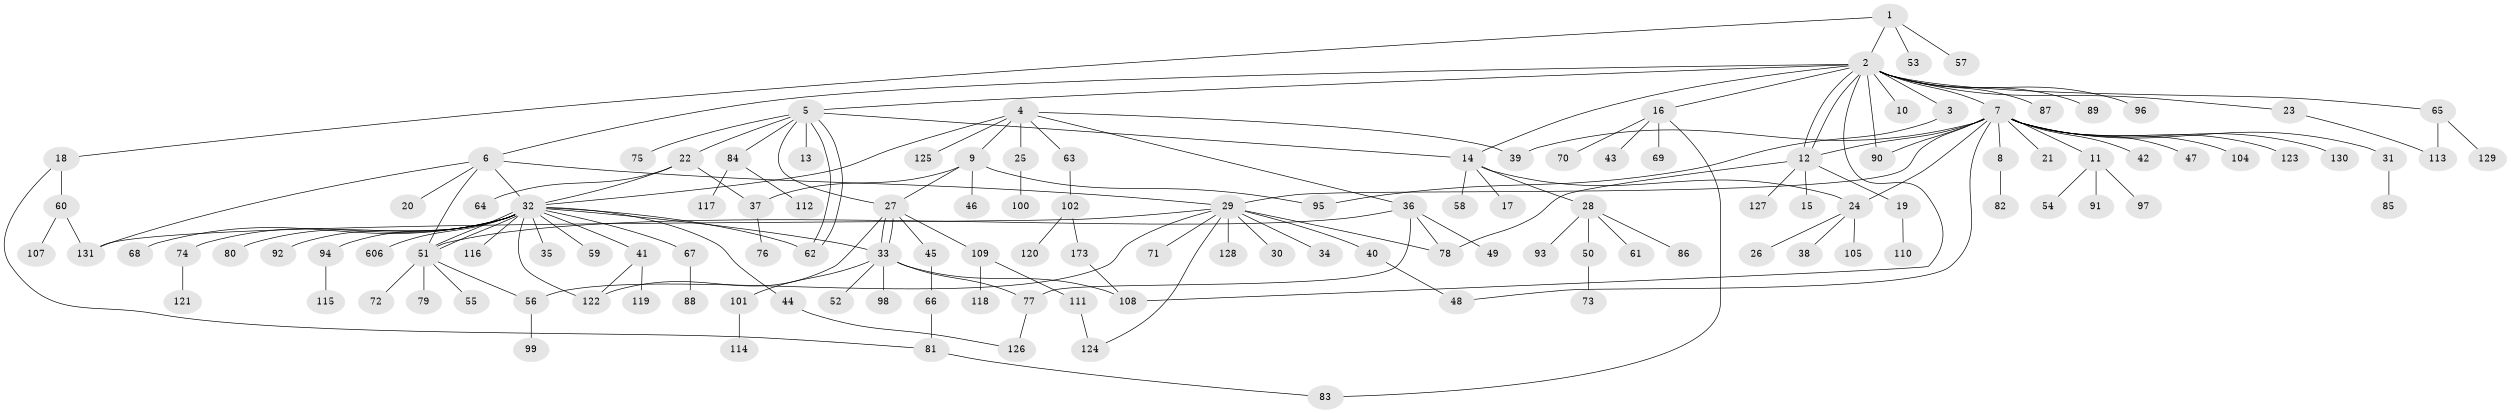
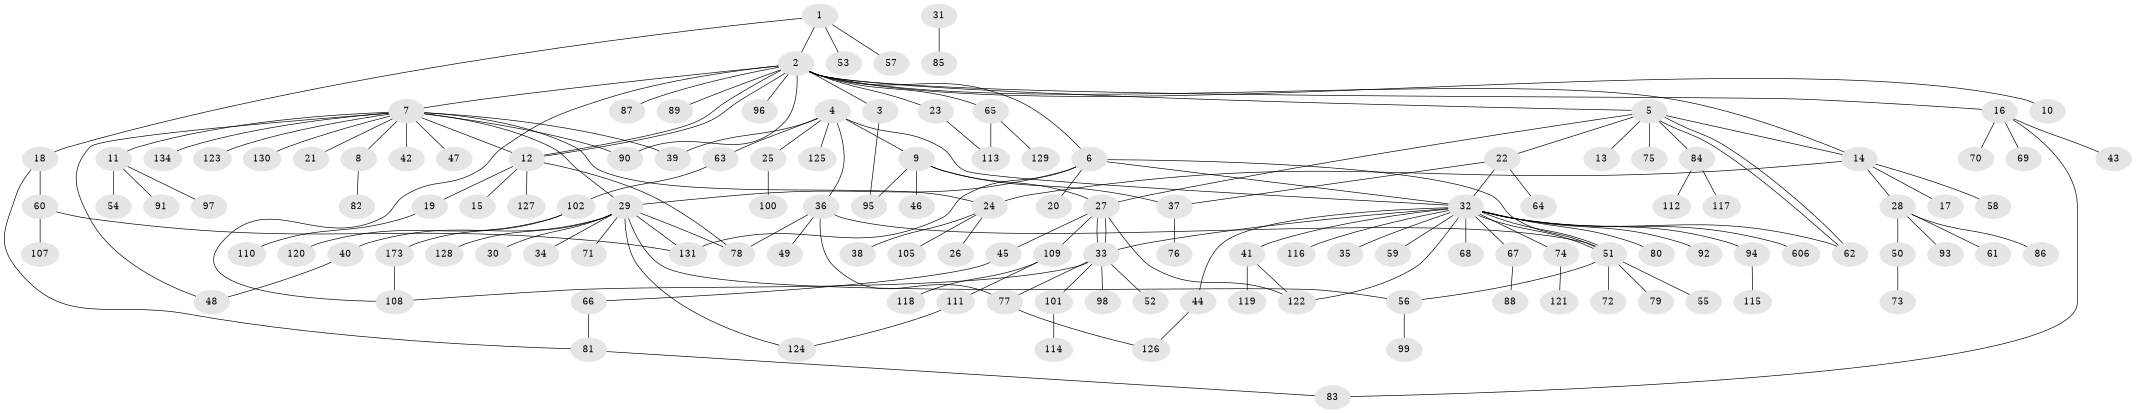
(2267, 133) -> none
(2241, 159) -> (163, 159)
